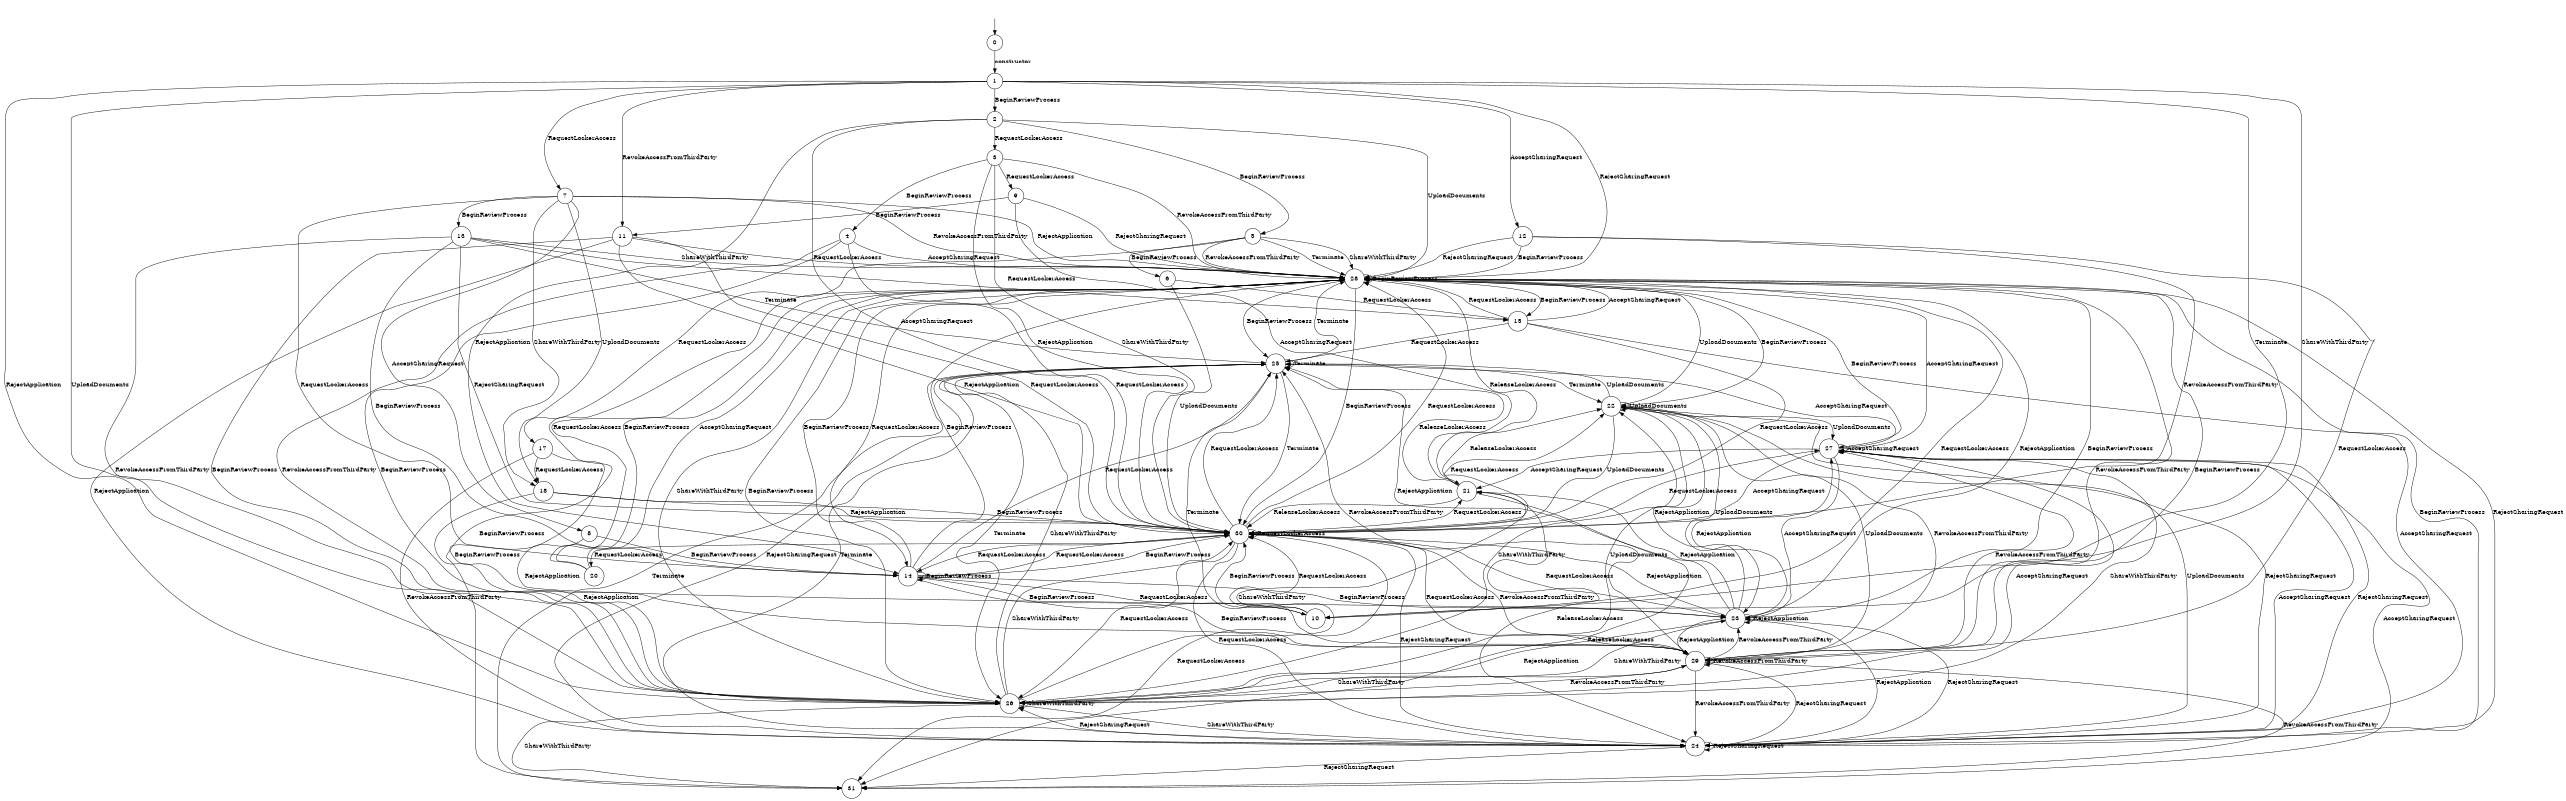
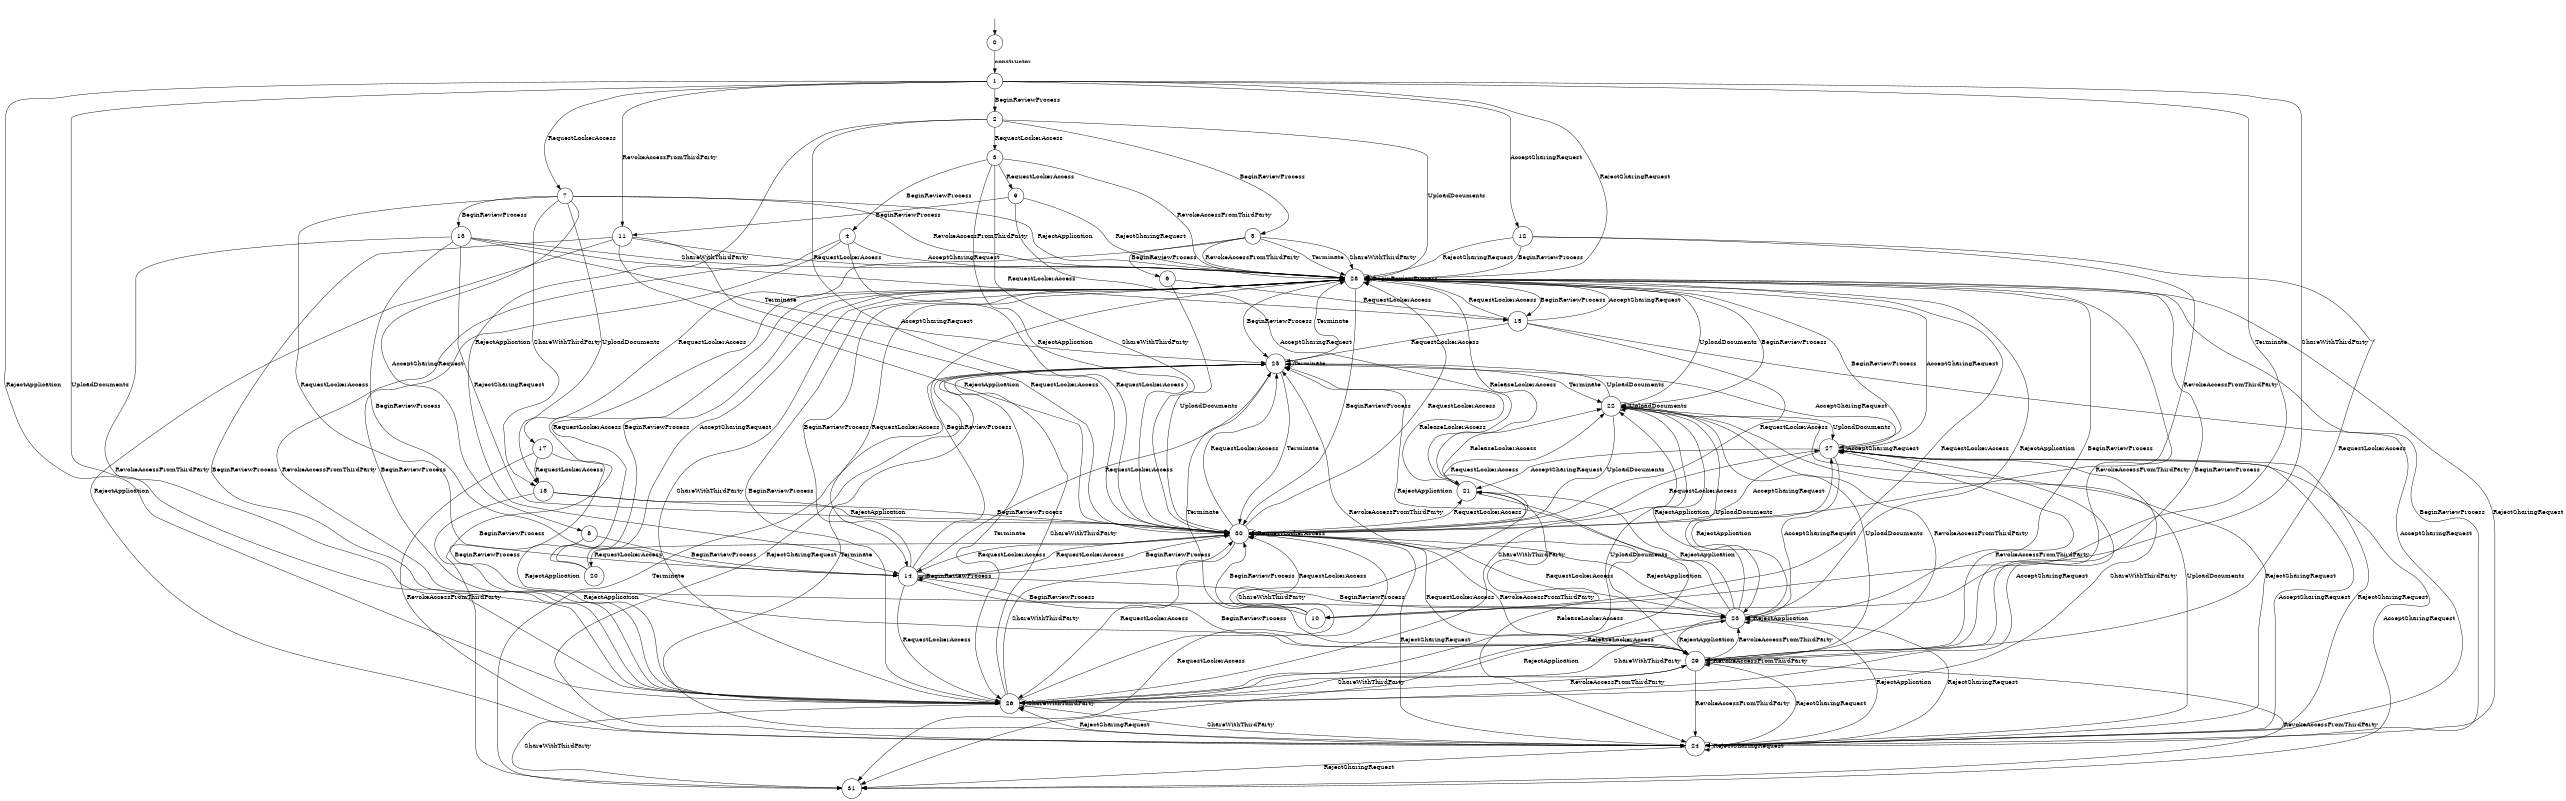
(1353, 504) -> none
(1110, 596) -> (919, 663)
(1375, 717) -> none
